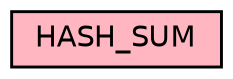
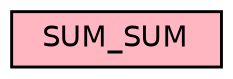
(117, 39) -> (117, 39)
